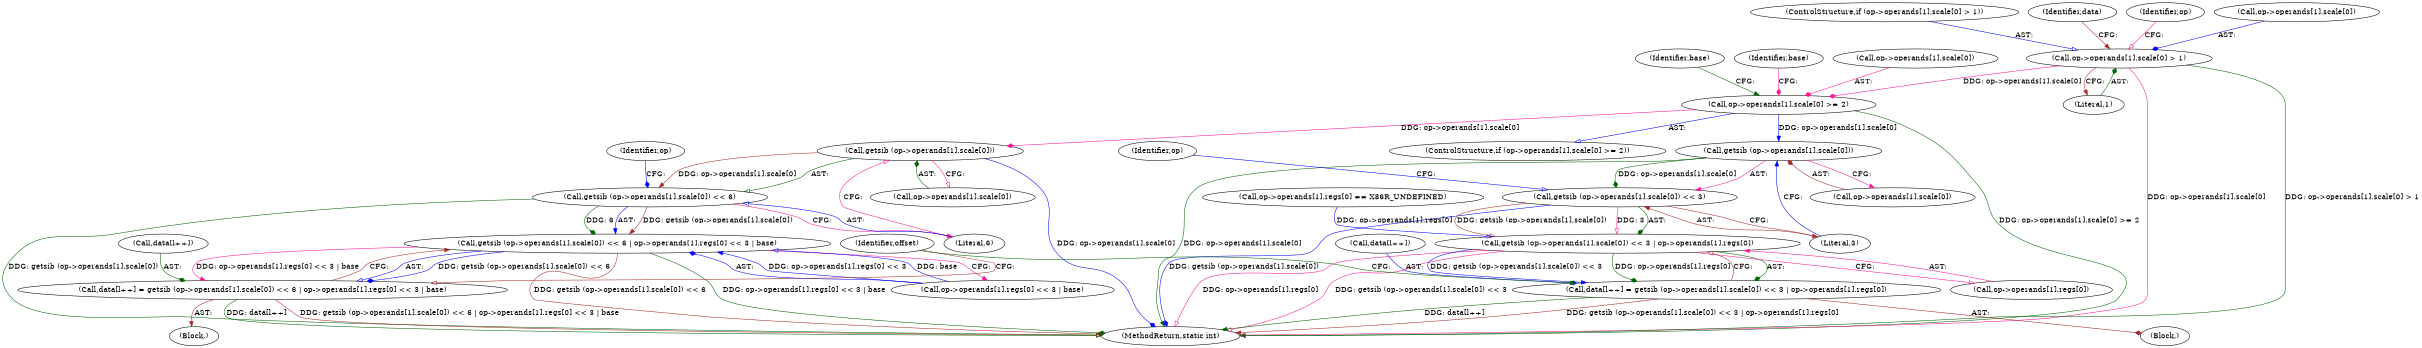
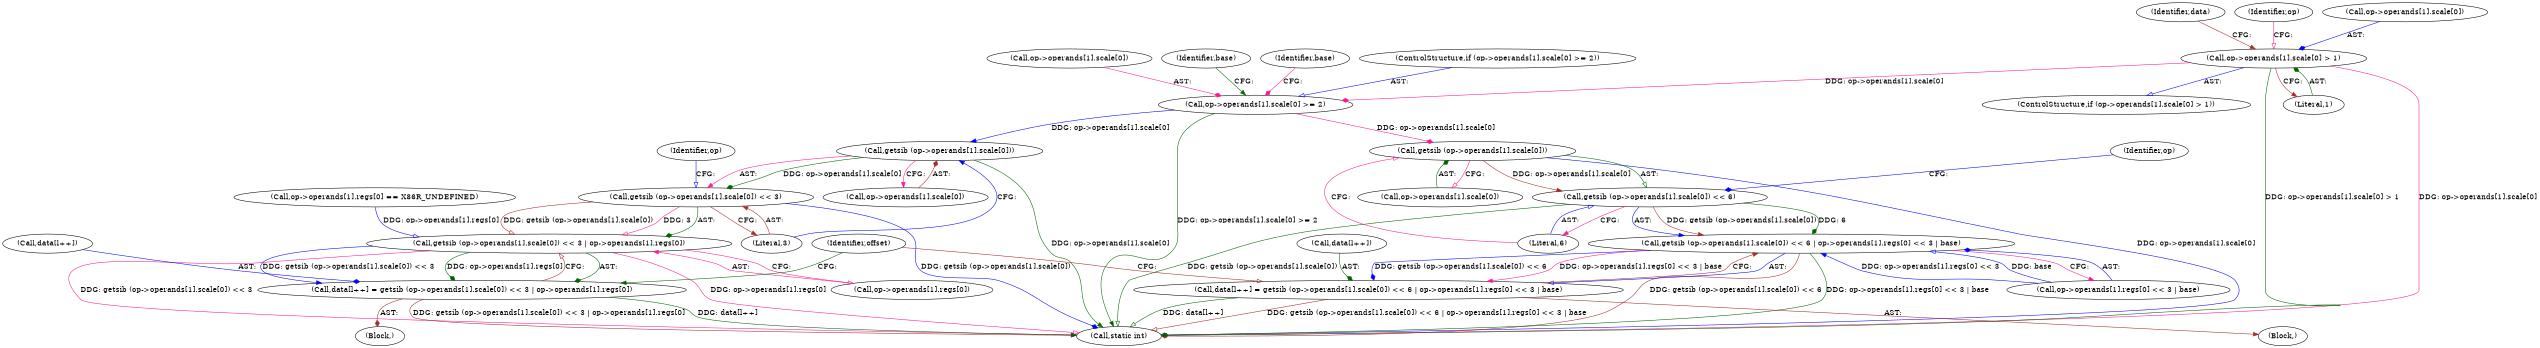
(2001, 35) -> (2198, 81)
(1657, 127) -> (1378, 81)
(1171, 336) -> (1119, 336)
